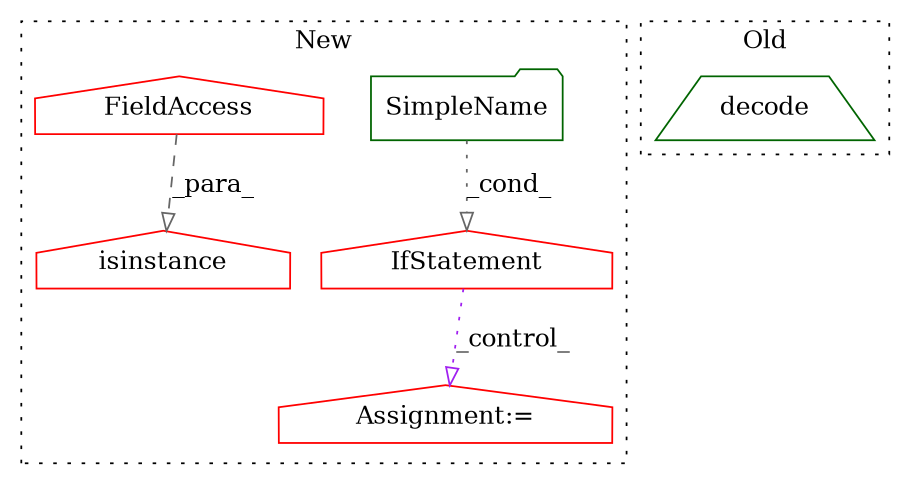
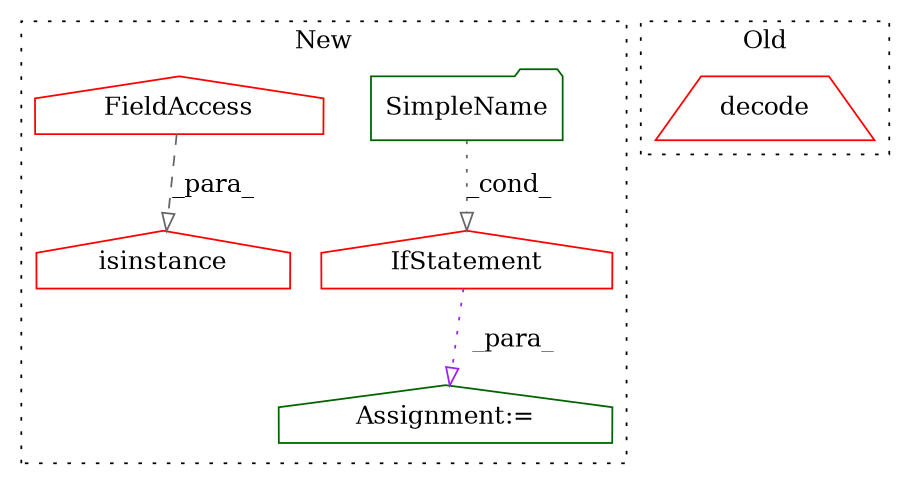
(765, 108) -> (765, 108)
(513, 340) -> (513, 340)
(446, 417) -> (446, 417)
